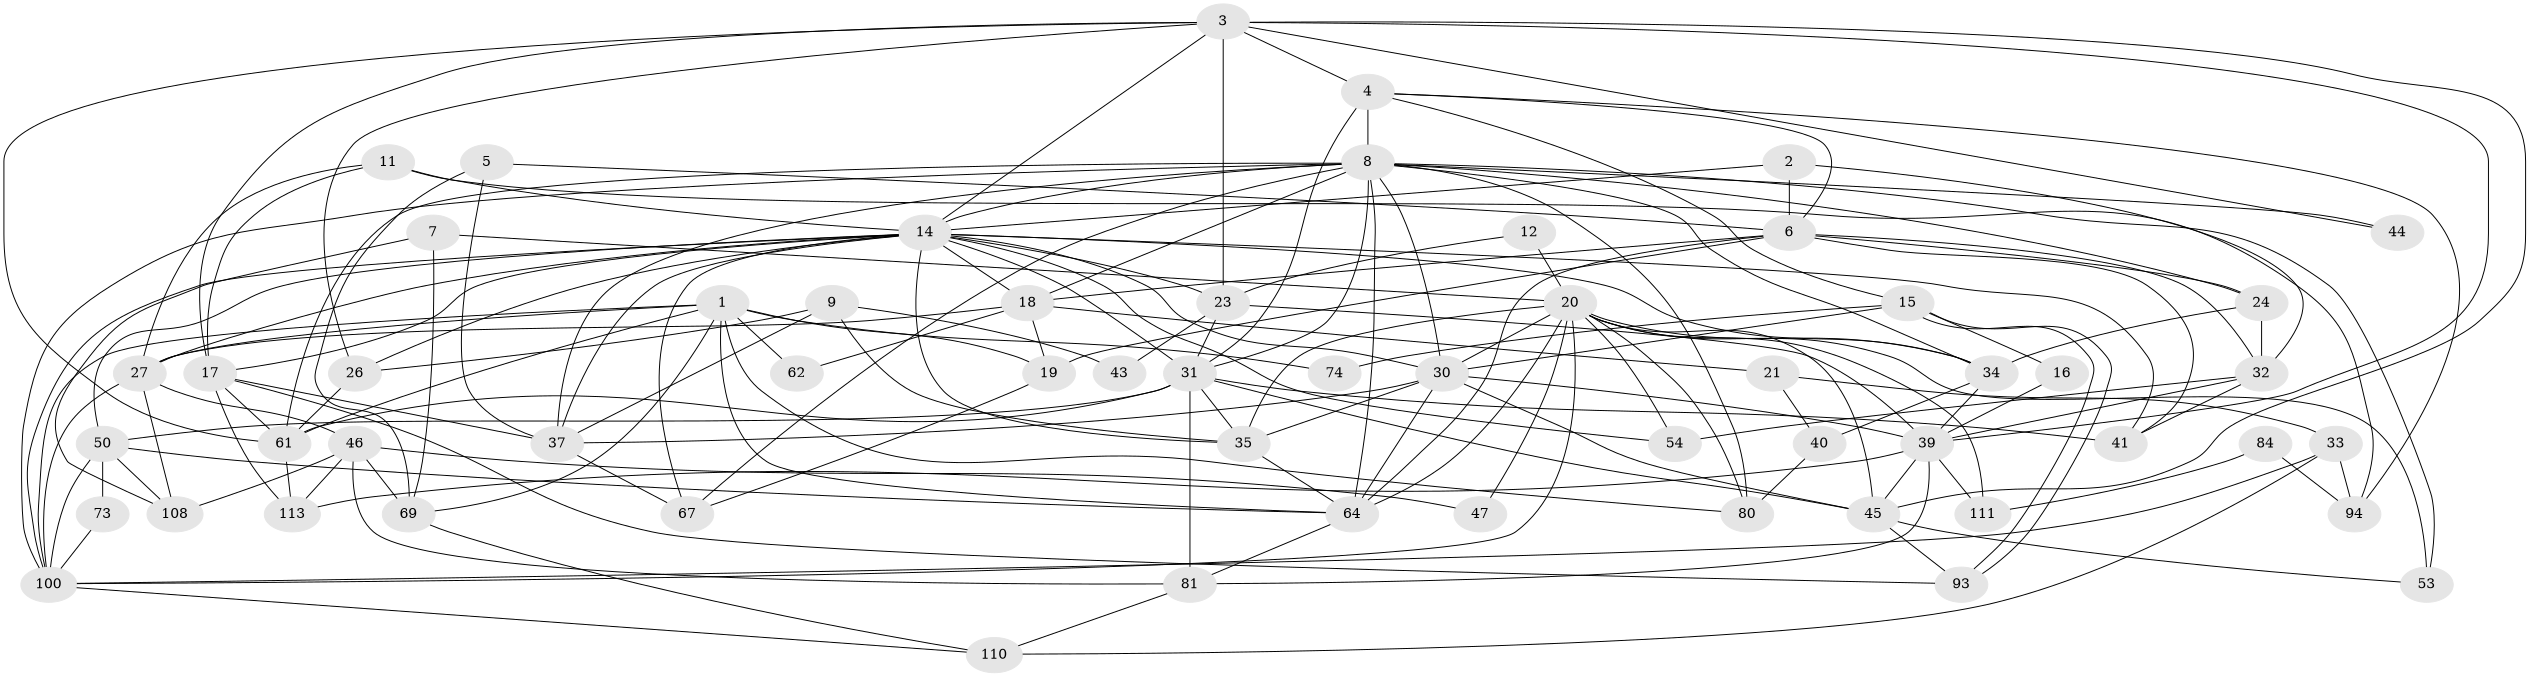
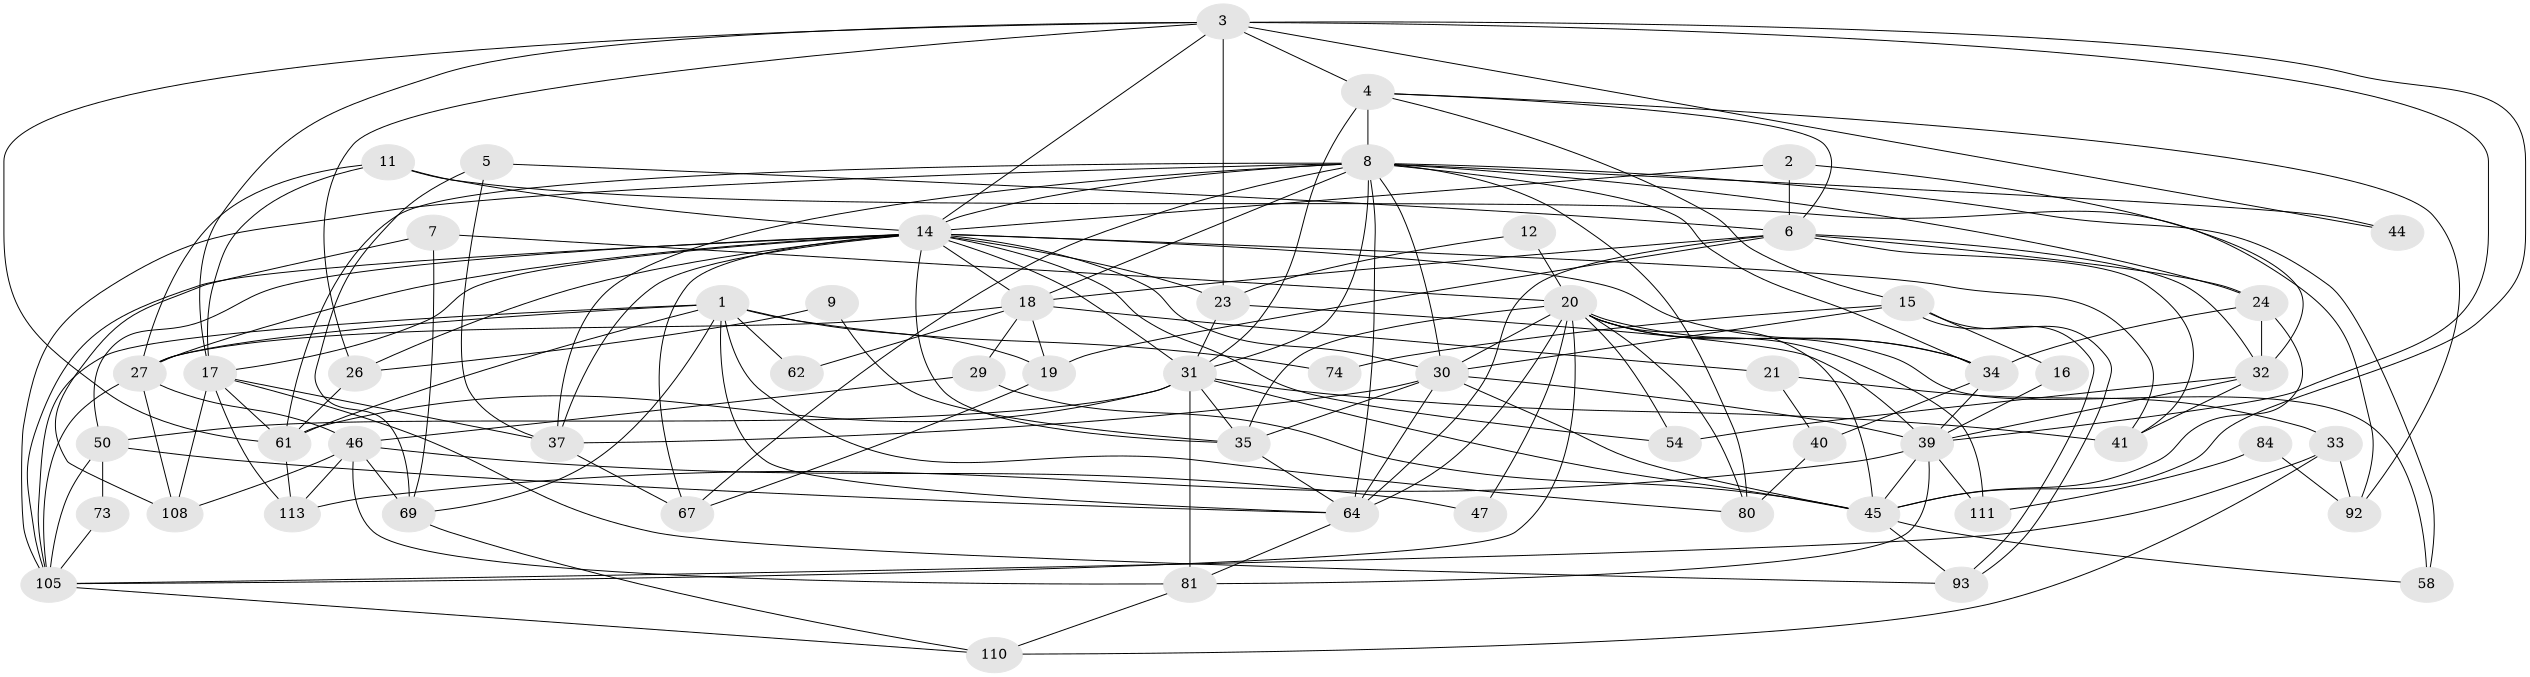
(695, 374) -> none
none -> (979, 374)
(1120, 374) -> none
none -> (2147, 465)
(139, 479) -> (193, 444)
(2354, 514) -> (2354, 514)
(49, 585) -> (49, 585)
(2427, 585) -> (2427, 585)
